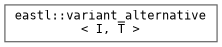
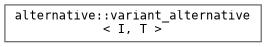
(111, 23) -> (133, 23)
